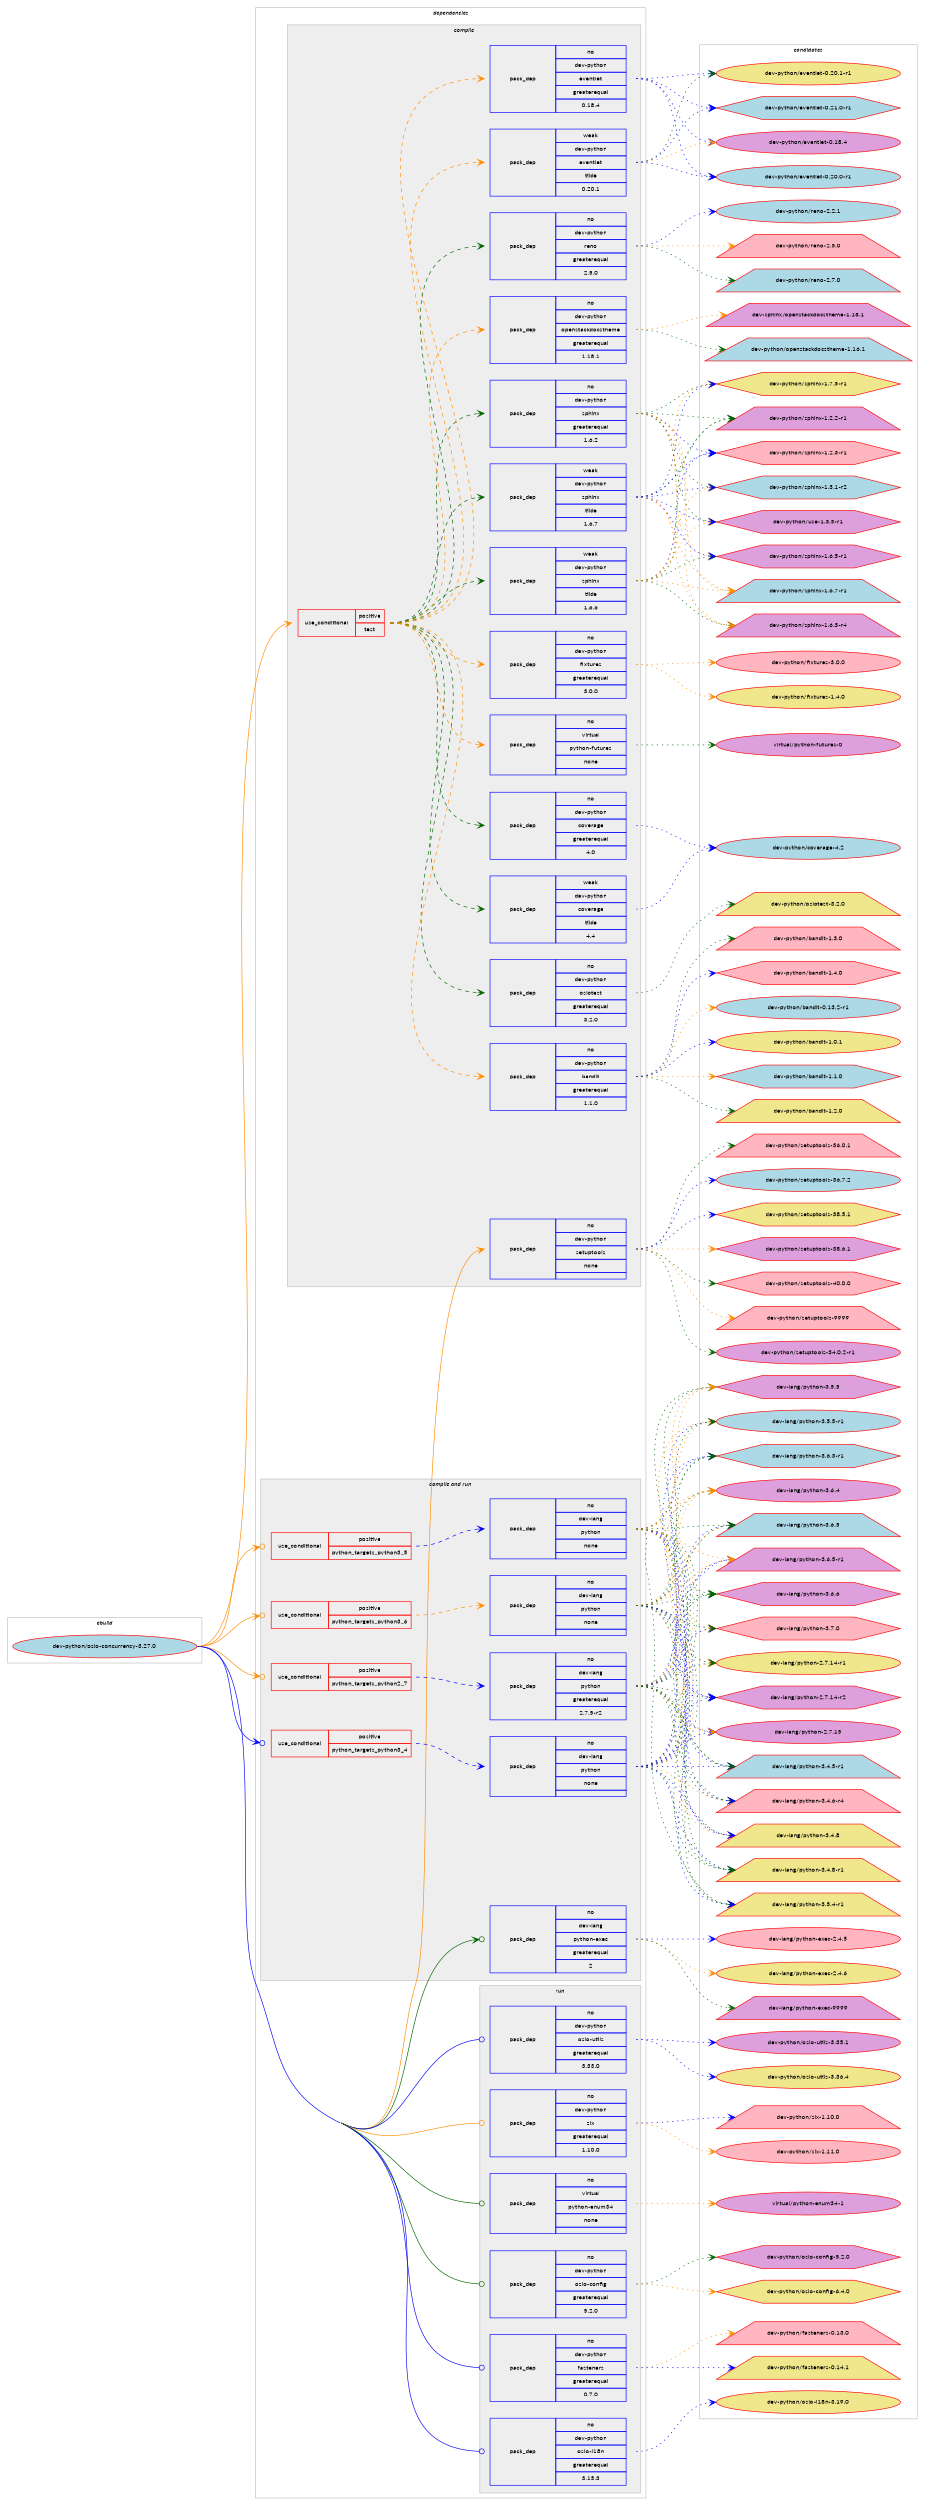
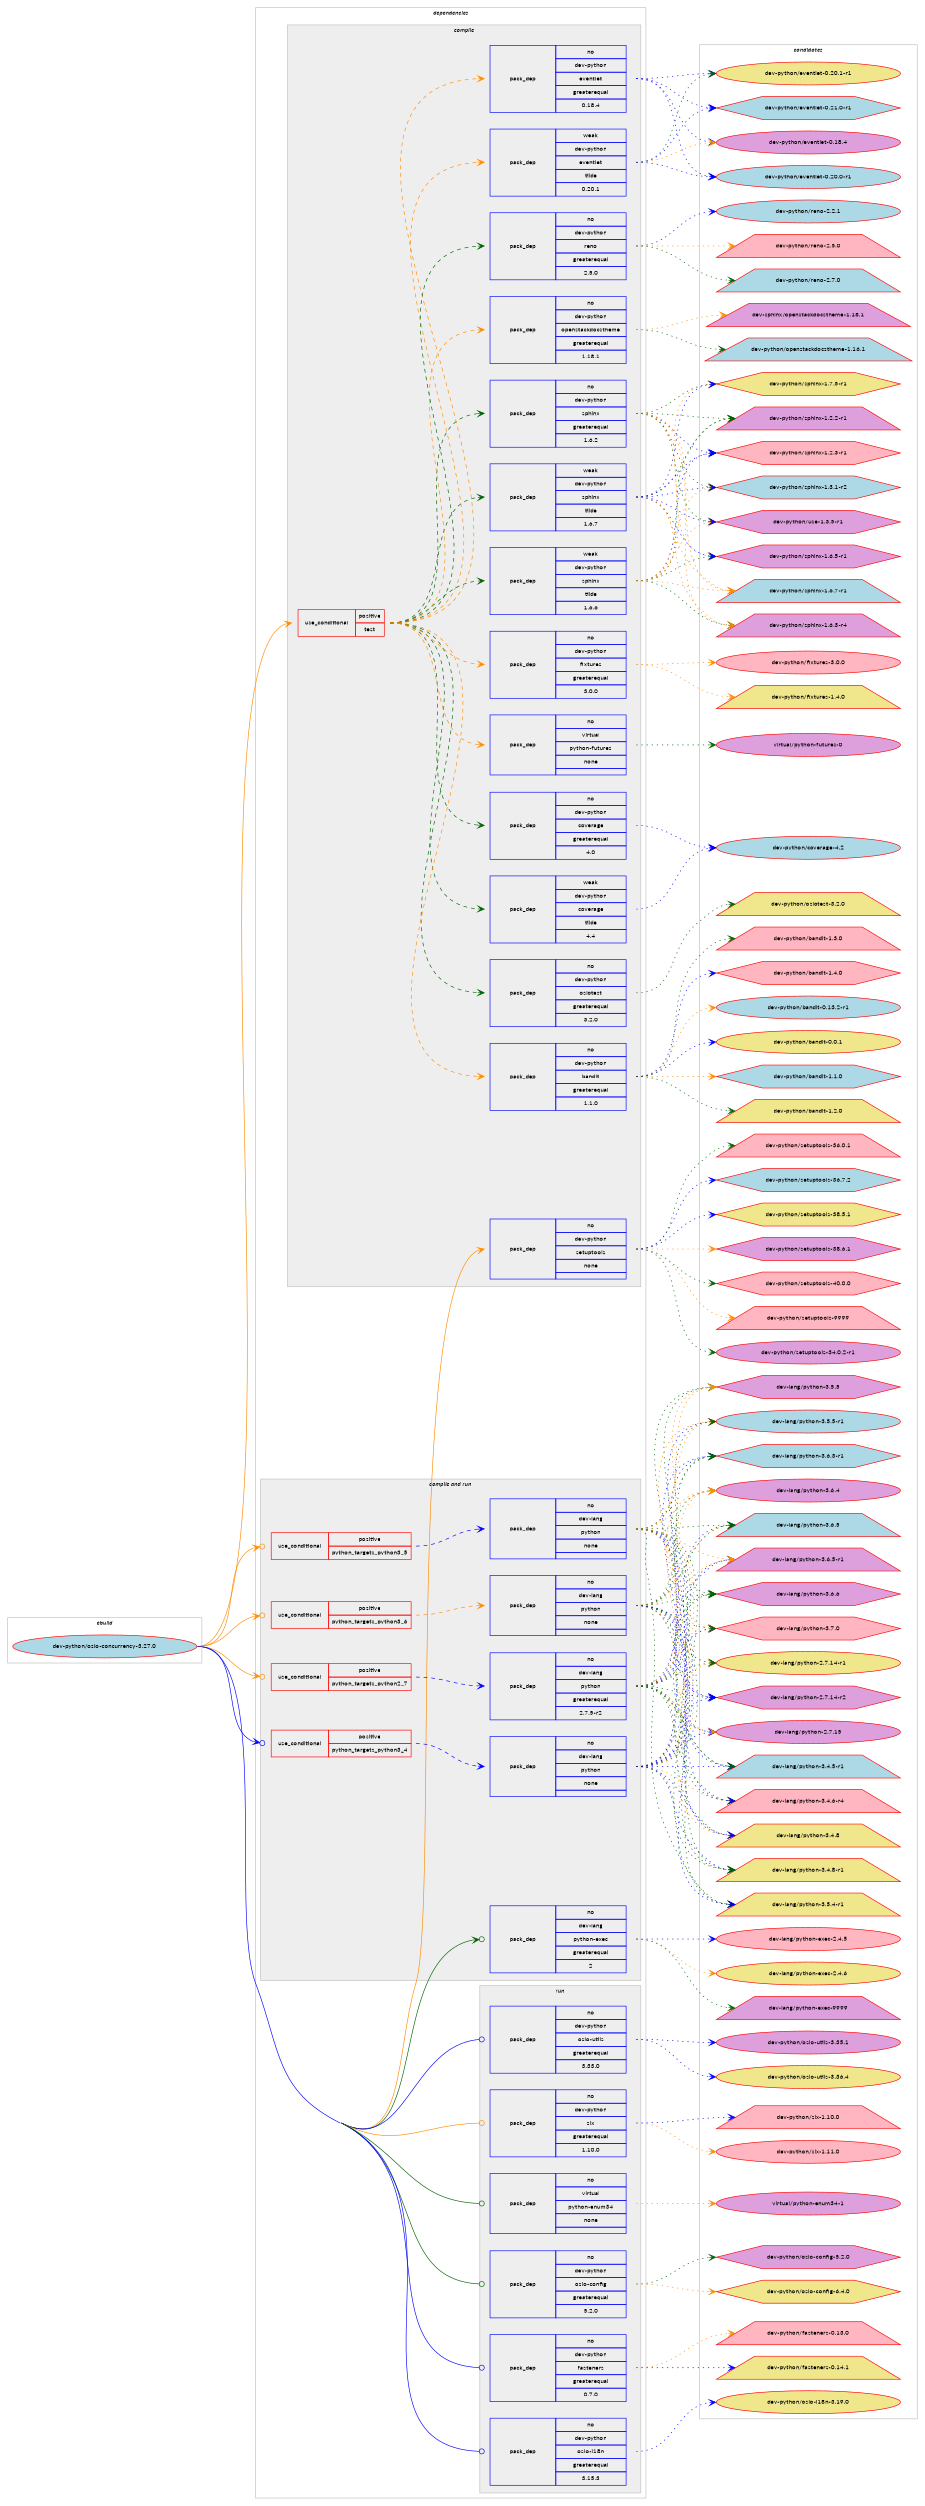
(808, 697) -> (808, 697)
(808, 1042) -> (808, 1042)
(808, 1180) -> (808, 1180)
